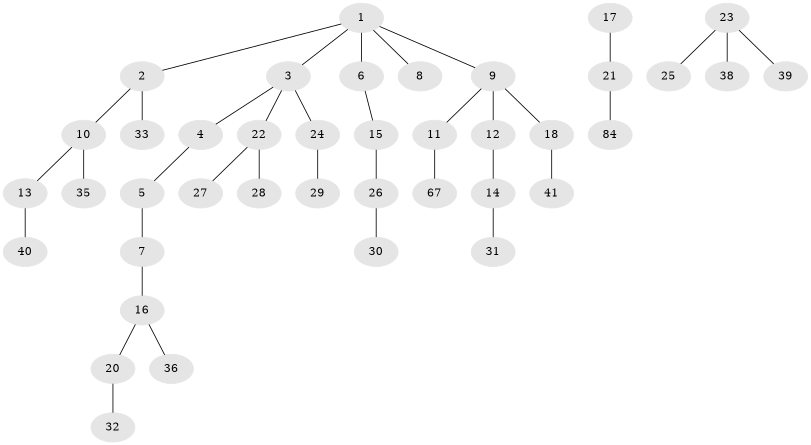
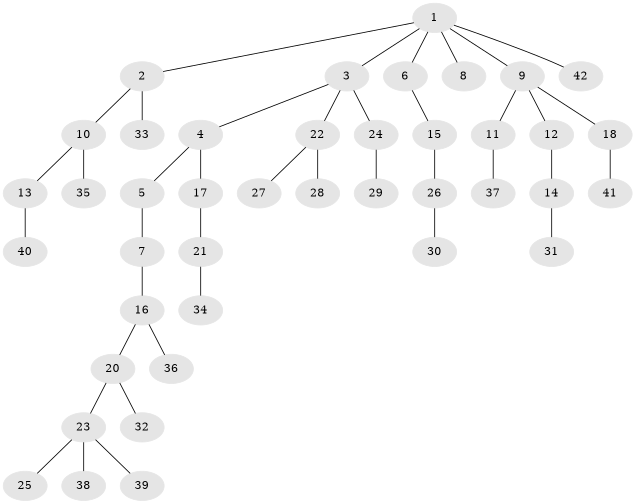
none -> (581, 76)
(610, 135) -> (201, 310)
none -> (201, 164)
(435, 193) -> (493, 193)
none -> (98, 398)
